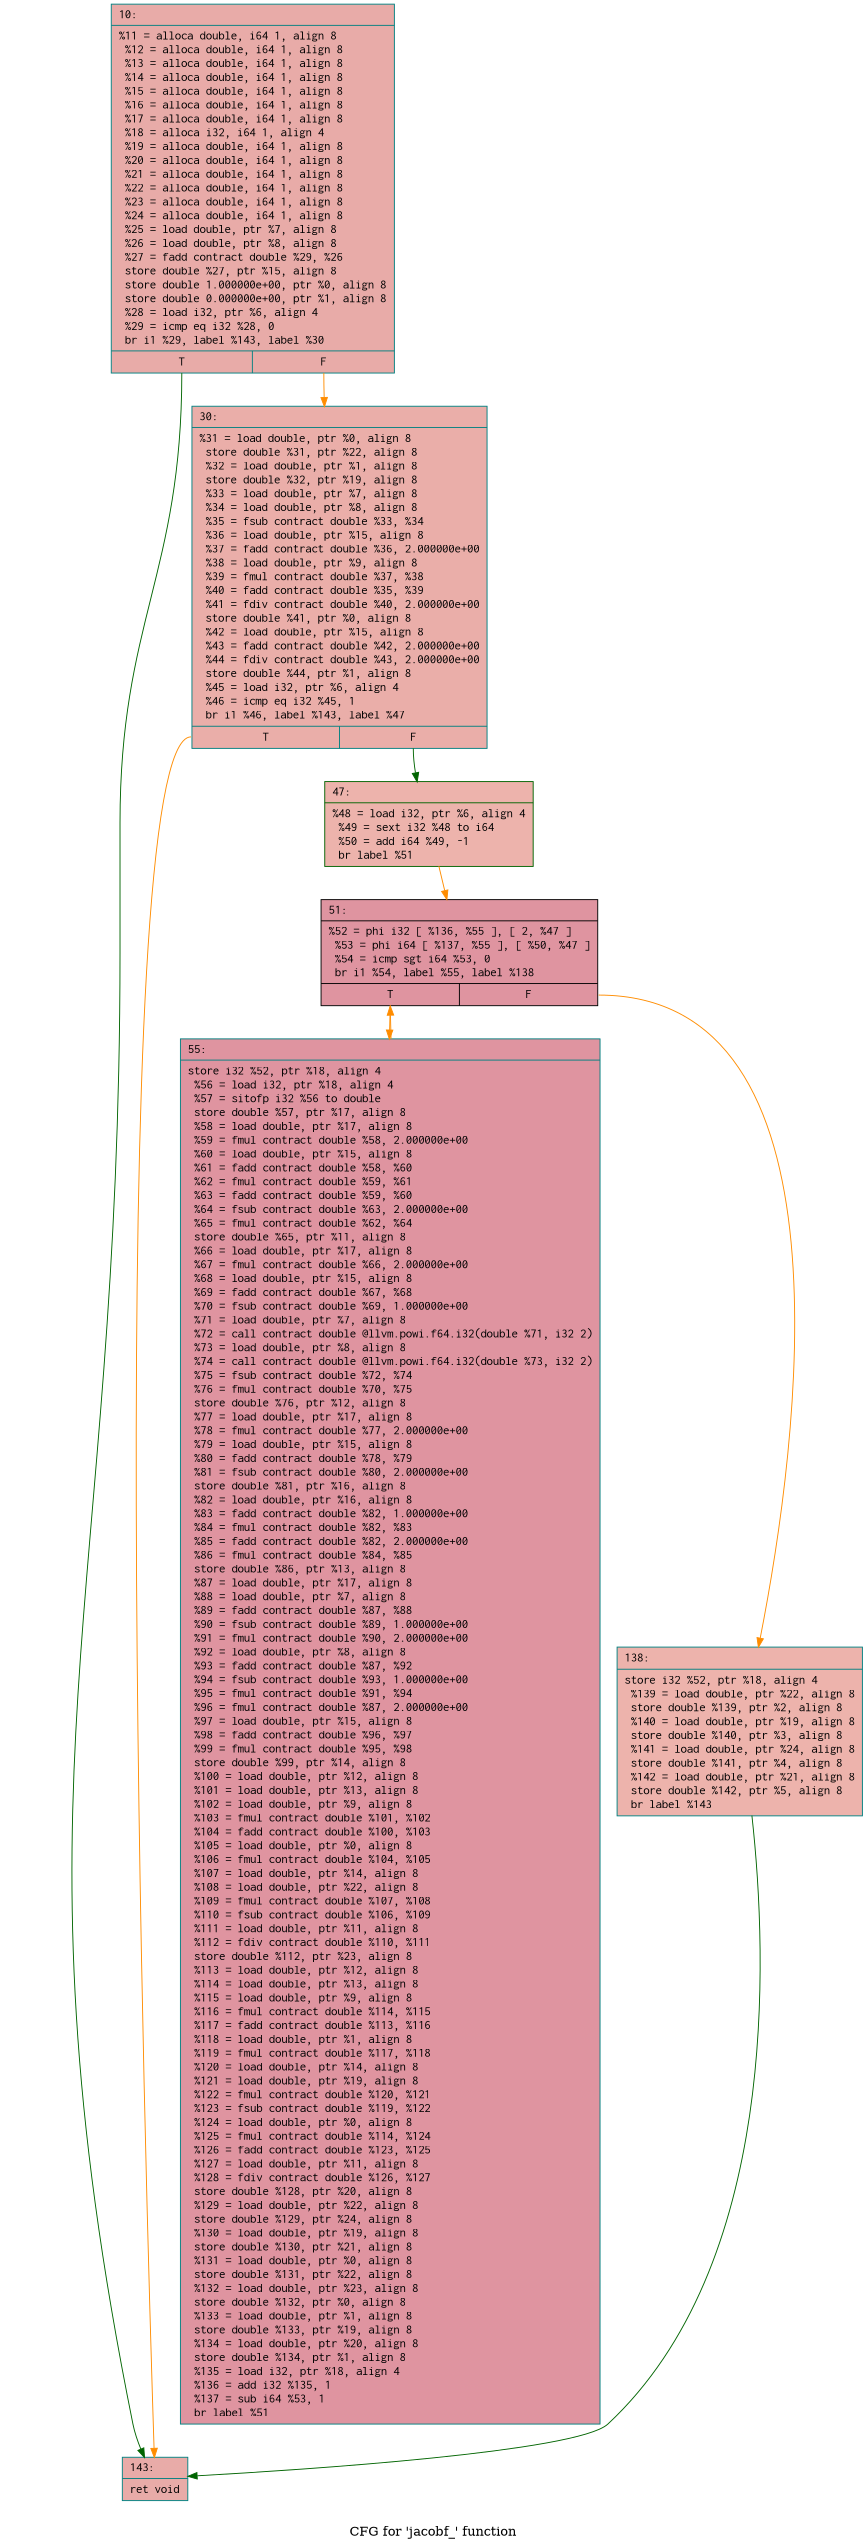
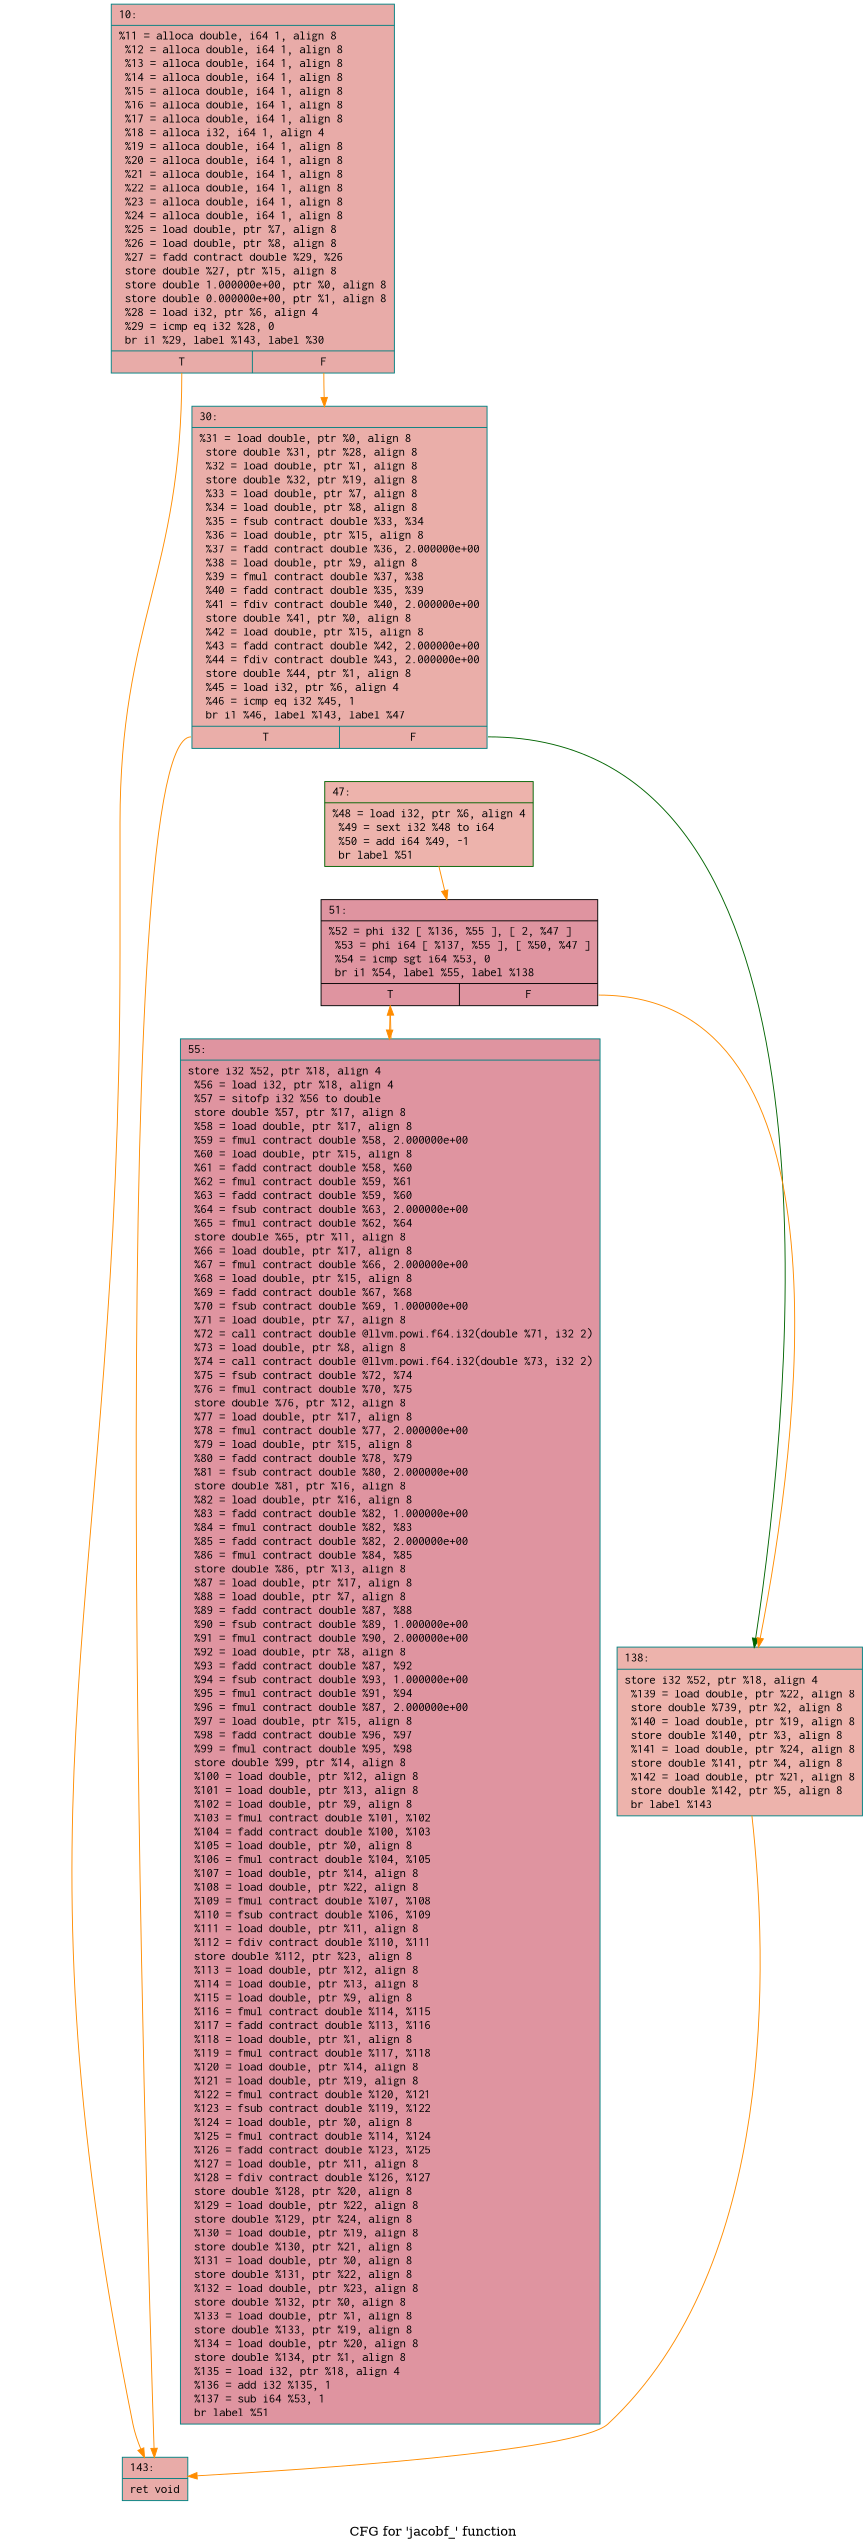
(309, 452) -> (309, 452)
(414, 761) -> (776, 1115)
(100, 1411) -> (100, 1411)
(734, 1707) -> (734, 1707)
(677, 2333) -> (677, 2333)
